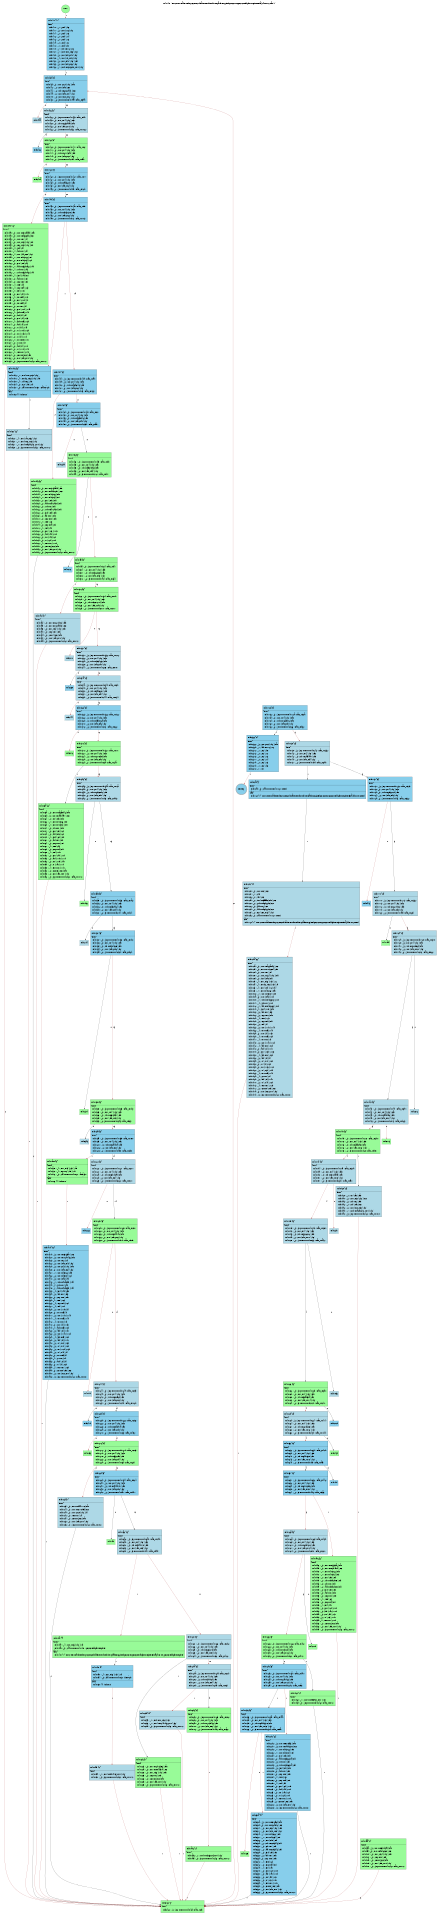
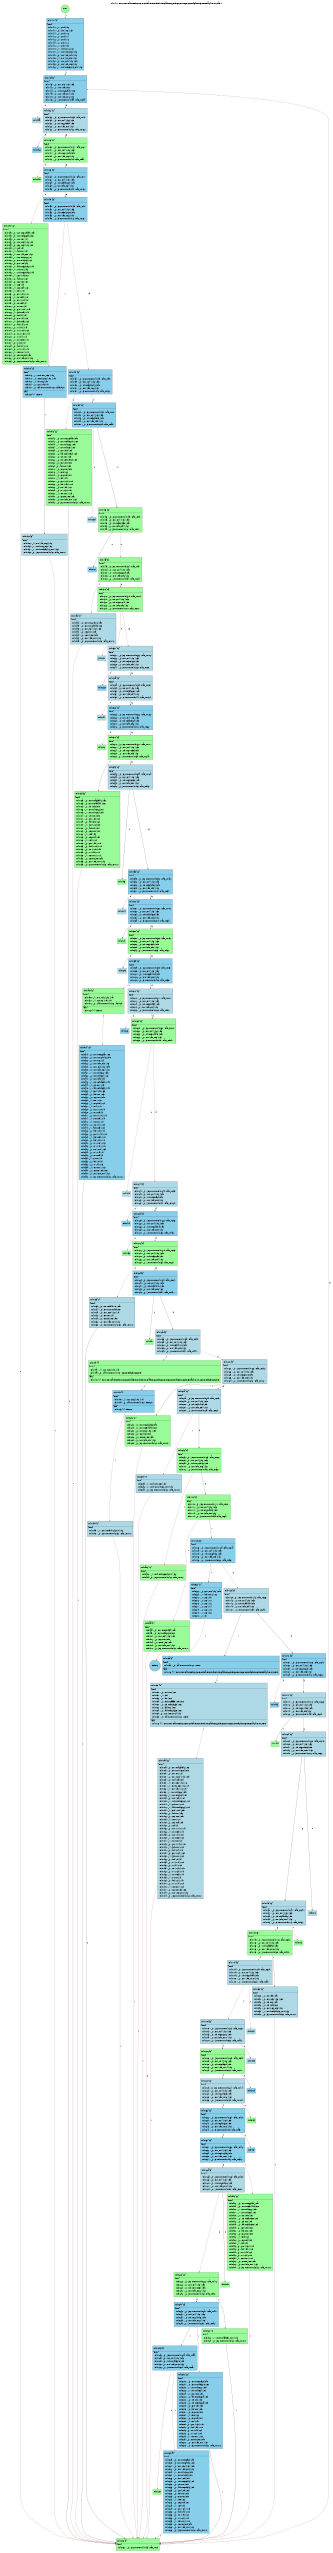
none -> (208, 1507)
